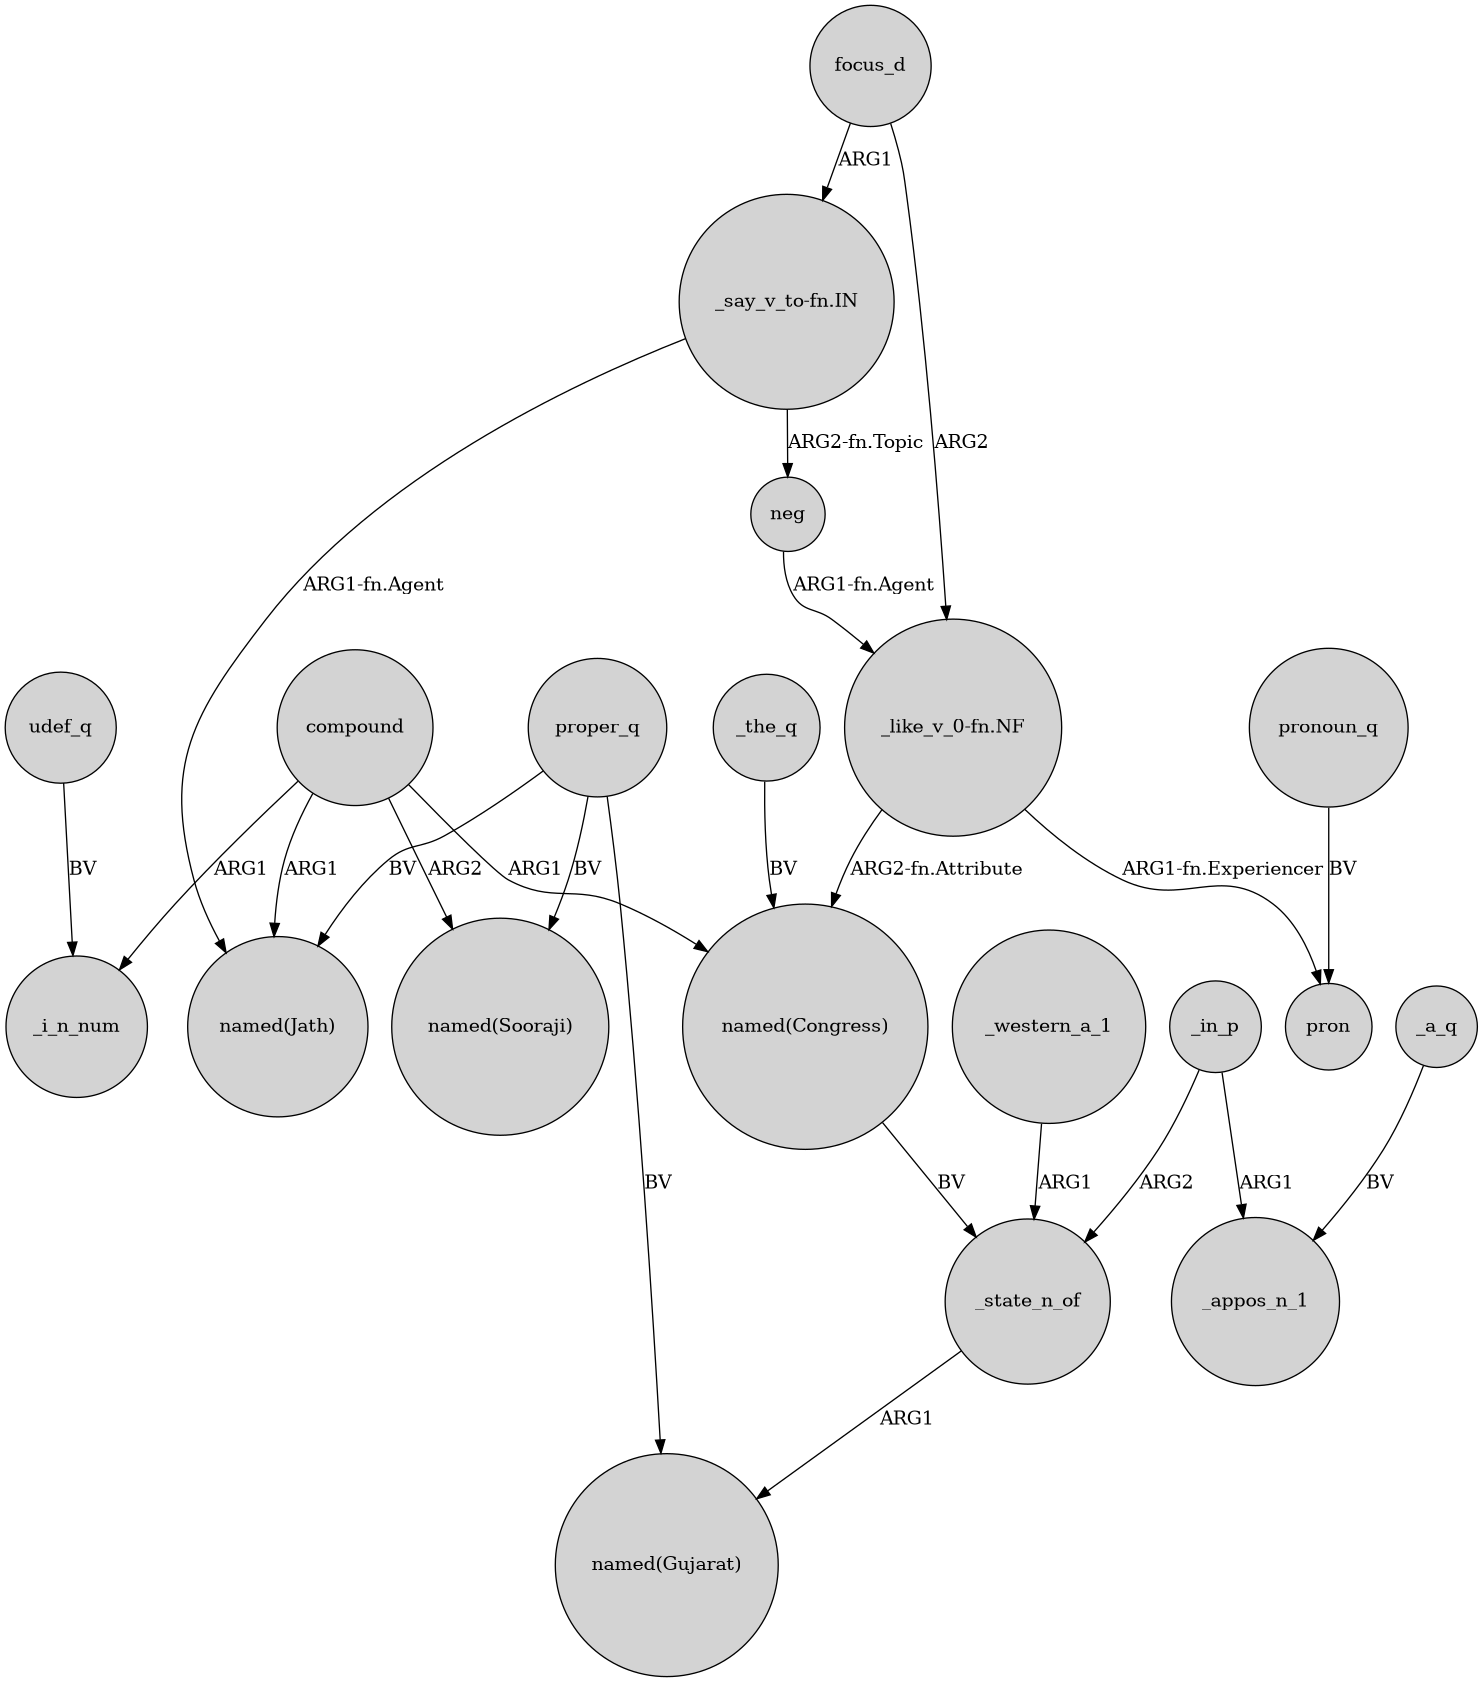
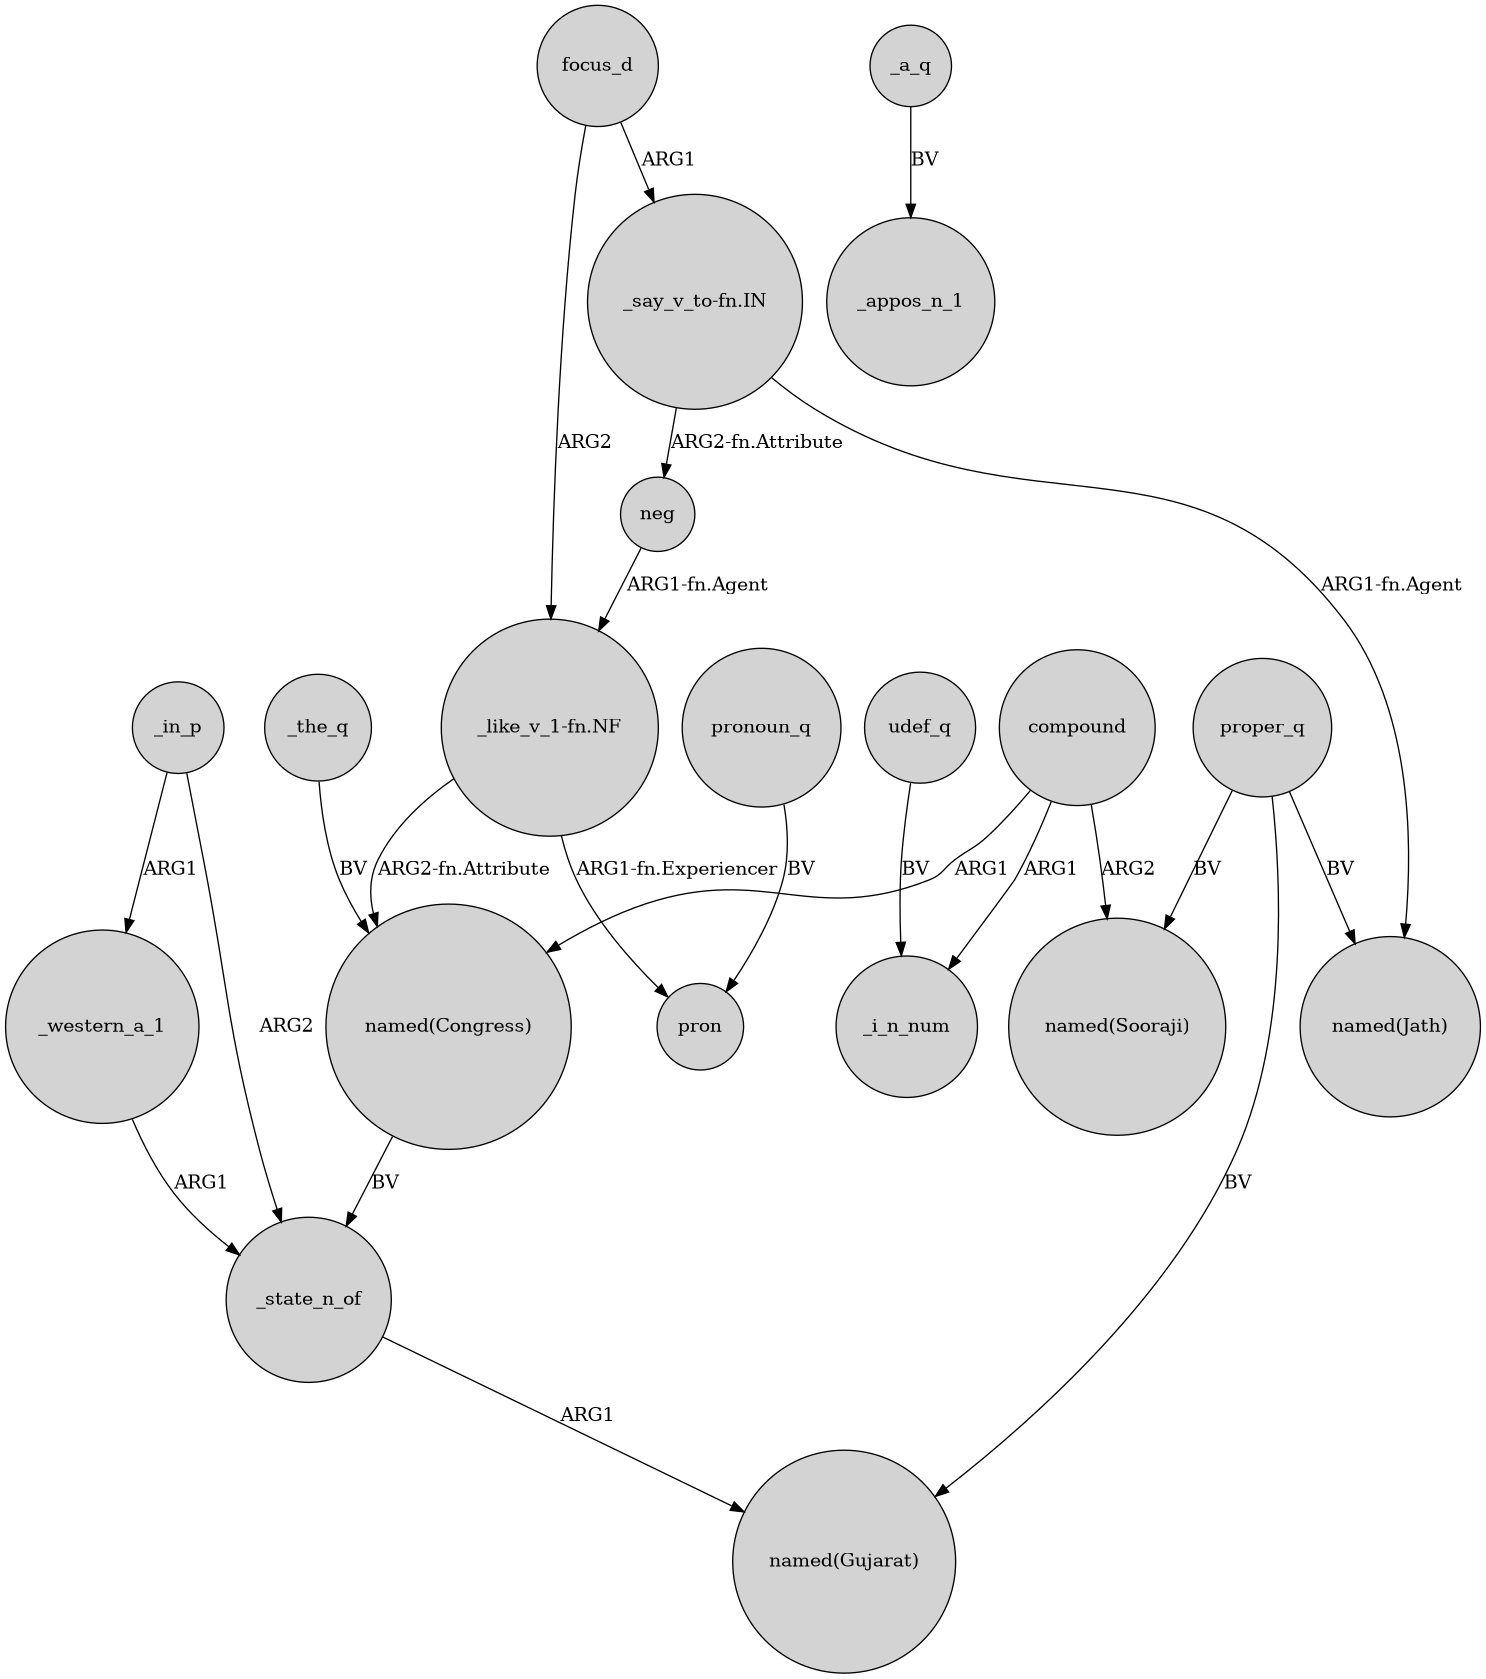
(856, 443) -> (758, 443)
(953, 728) -> (550, 728)
(286, 856) -> none
(1232, 1138) -> (148, 846)
